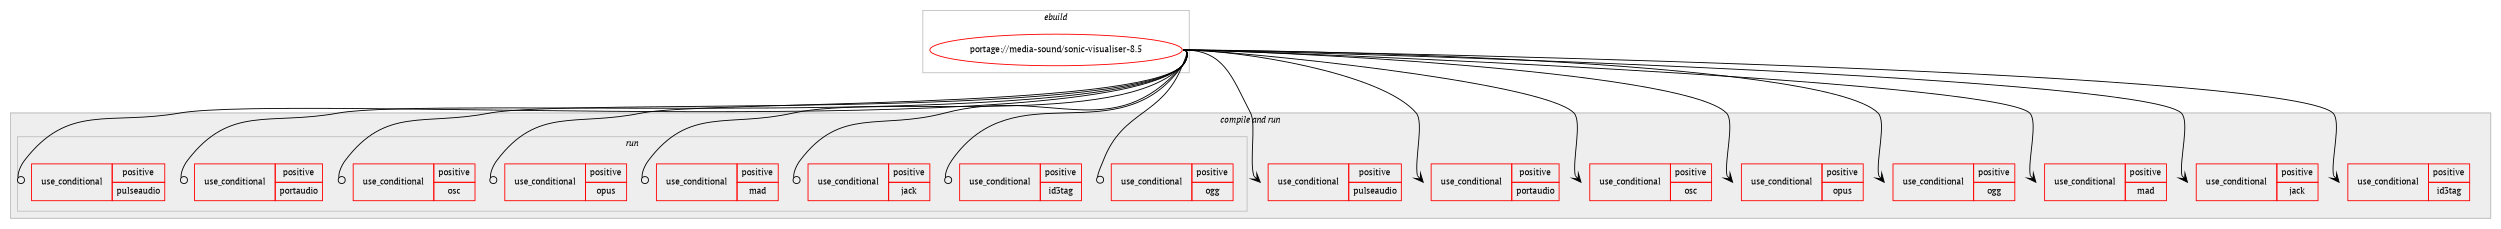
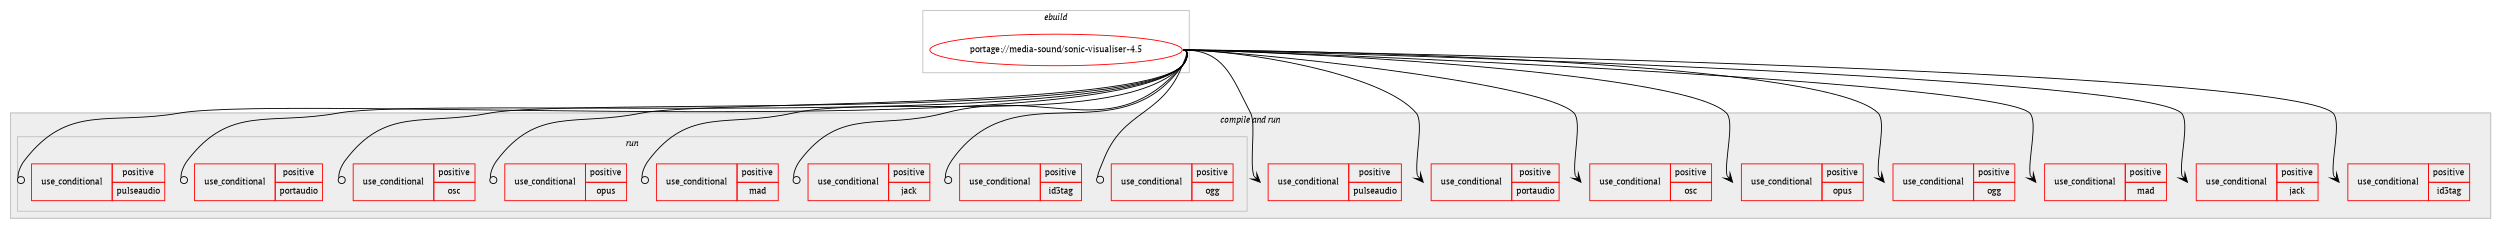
(1056, 50) -> (1056, 50)
